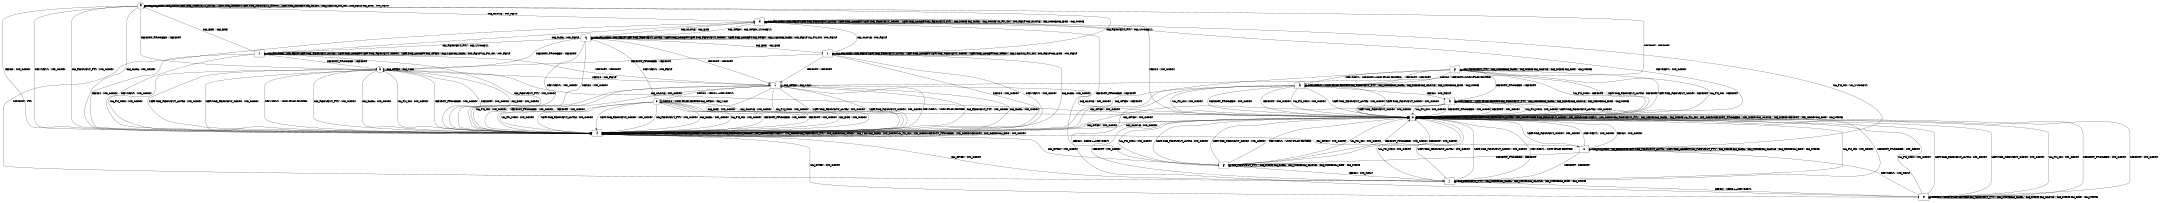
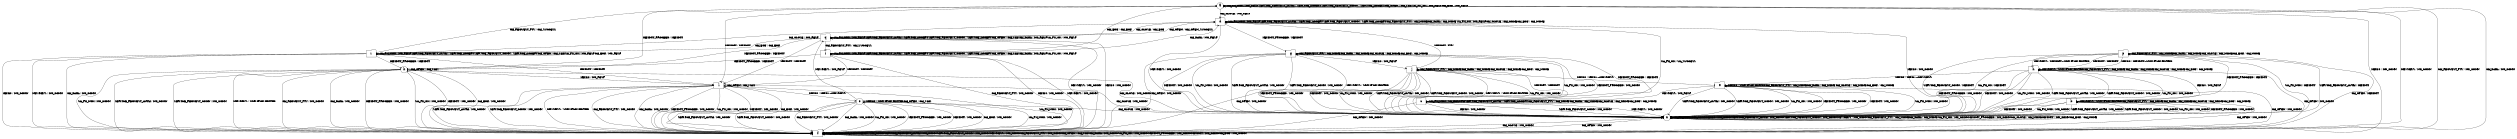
(1349, 14) -> (940, 9)
(1090, 136) -> (1225, 129)
